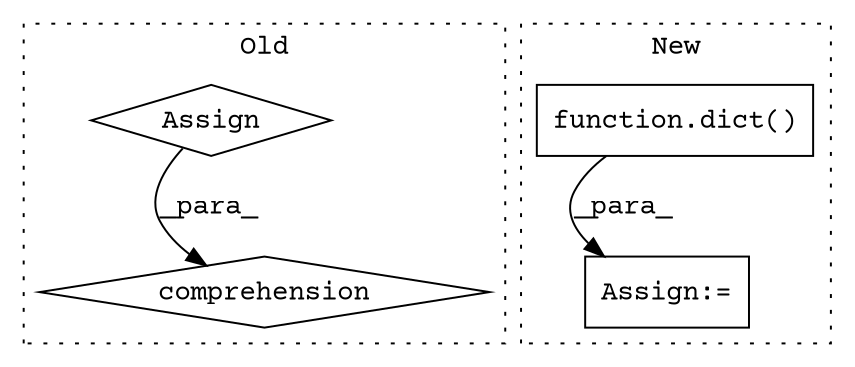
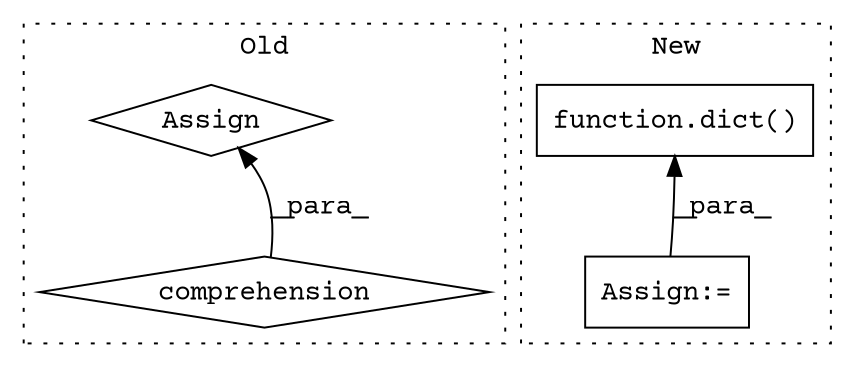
(572, 196) -> (673, 216)
(155, 204) -> (271, 208)
